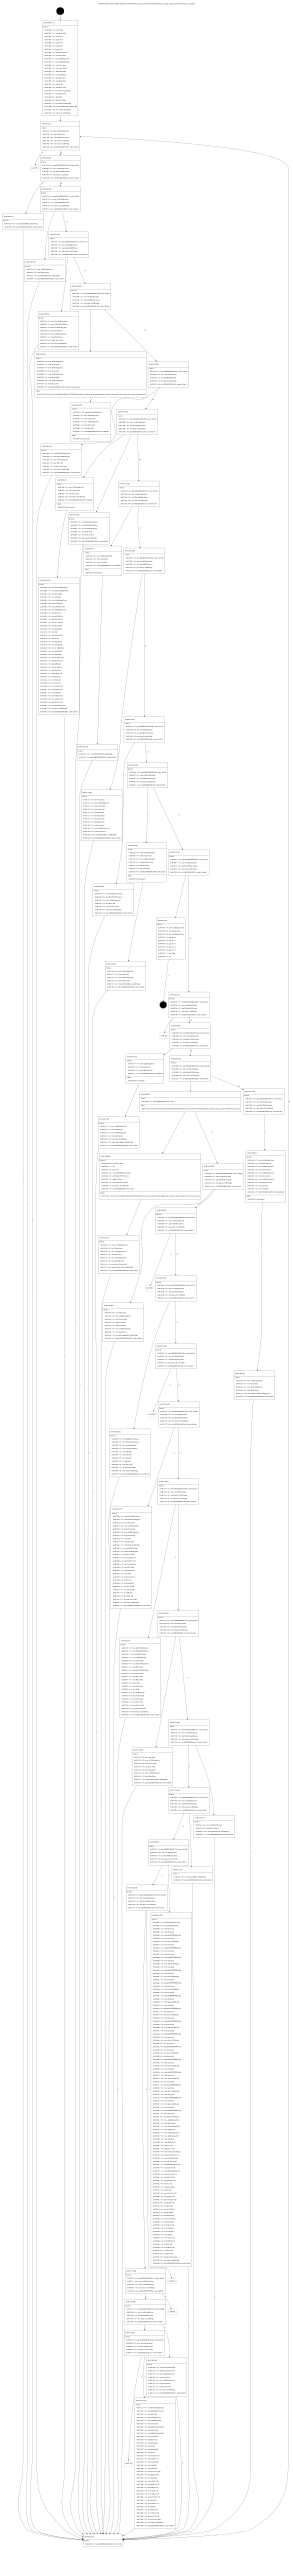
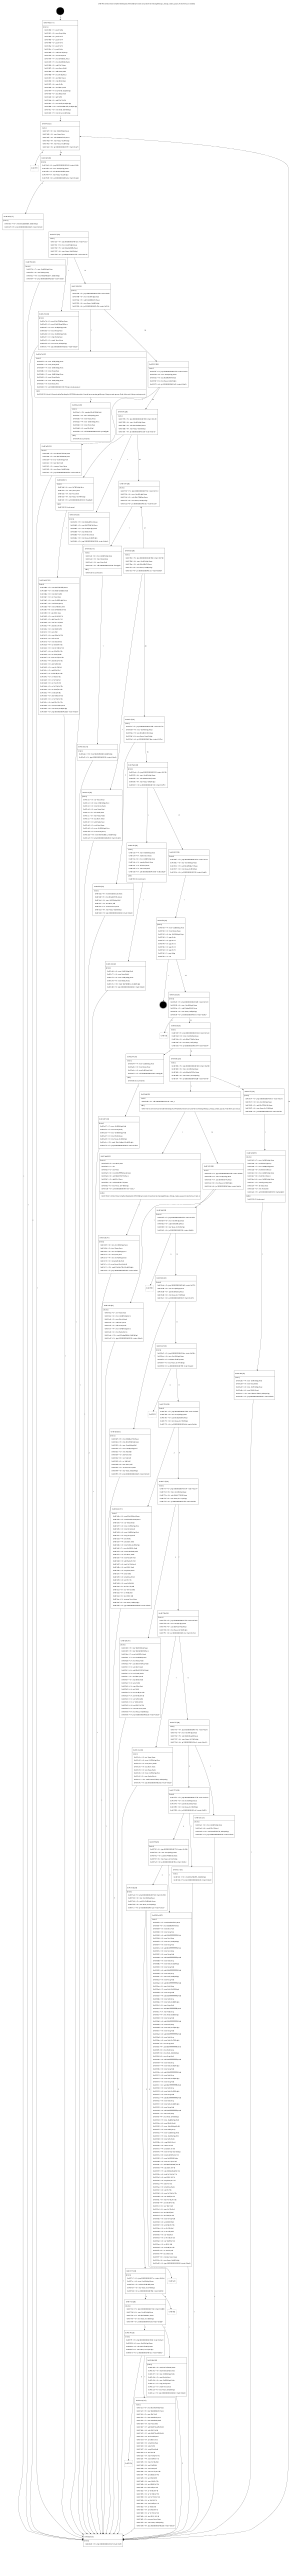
(60, 199) -> none
(138, 527) -> (143, 528)
(189, 933) -> (181, 975)
